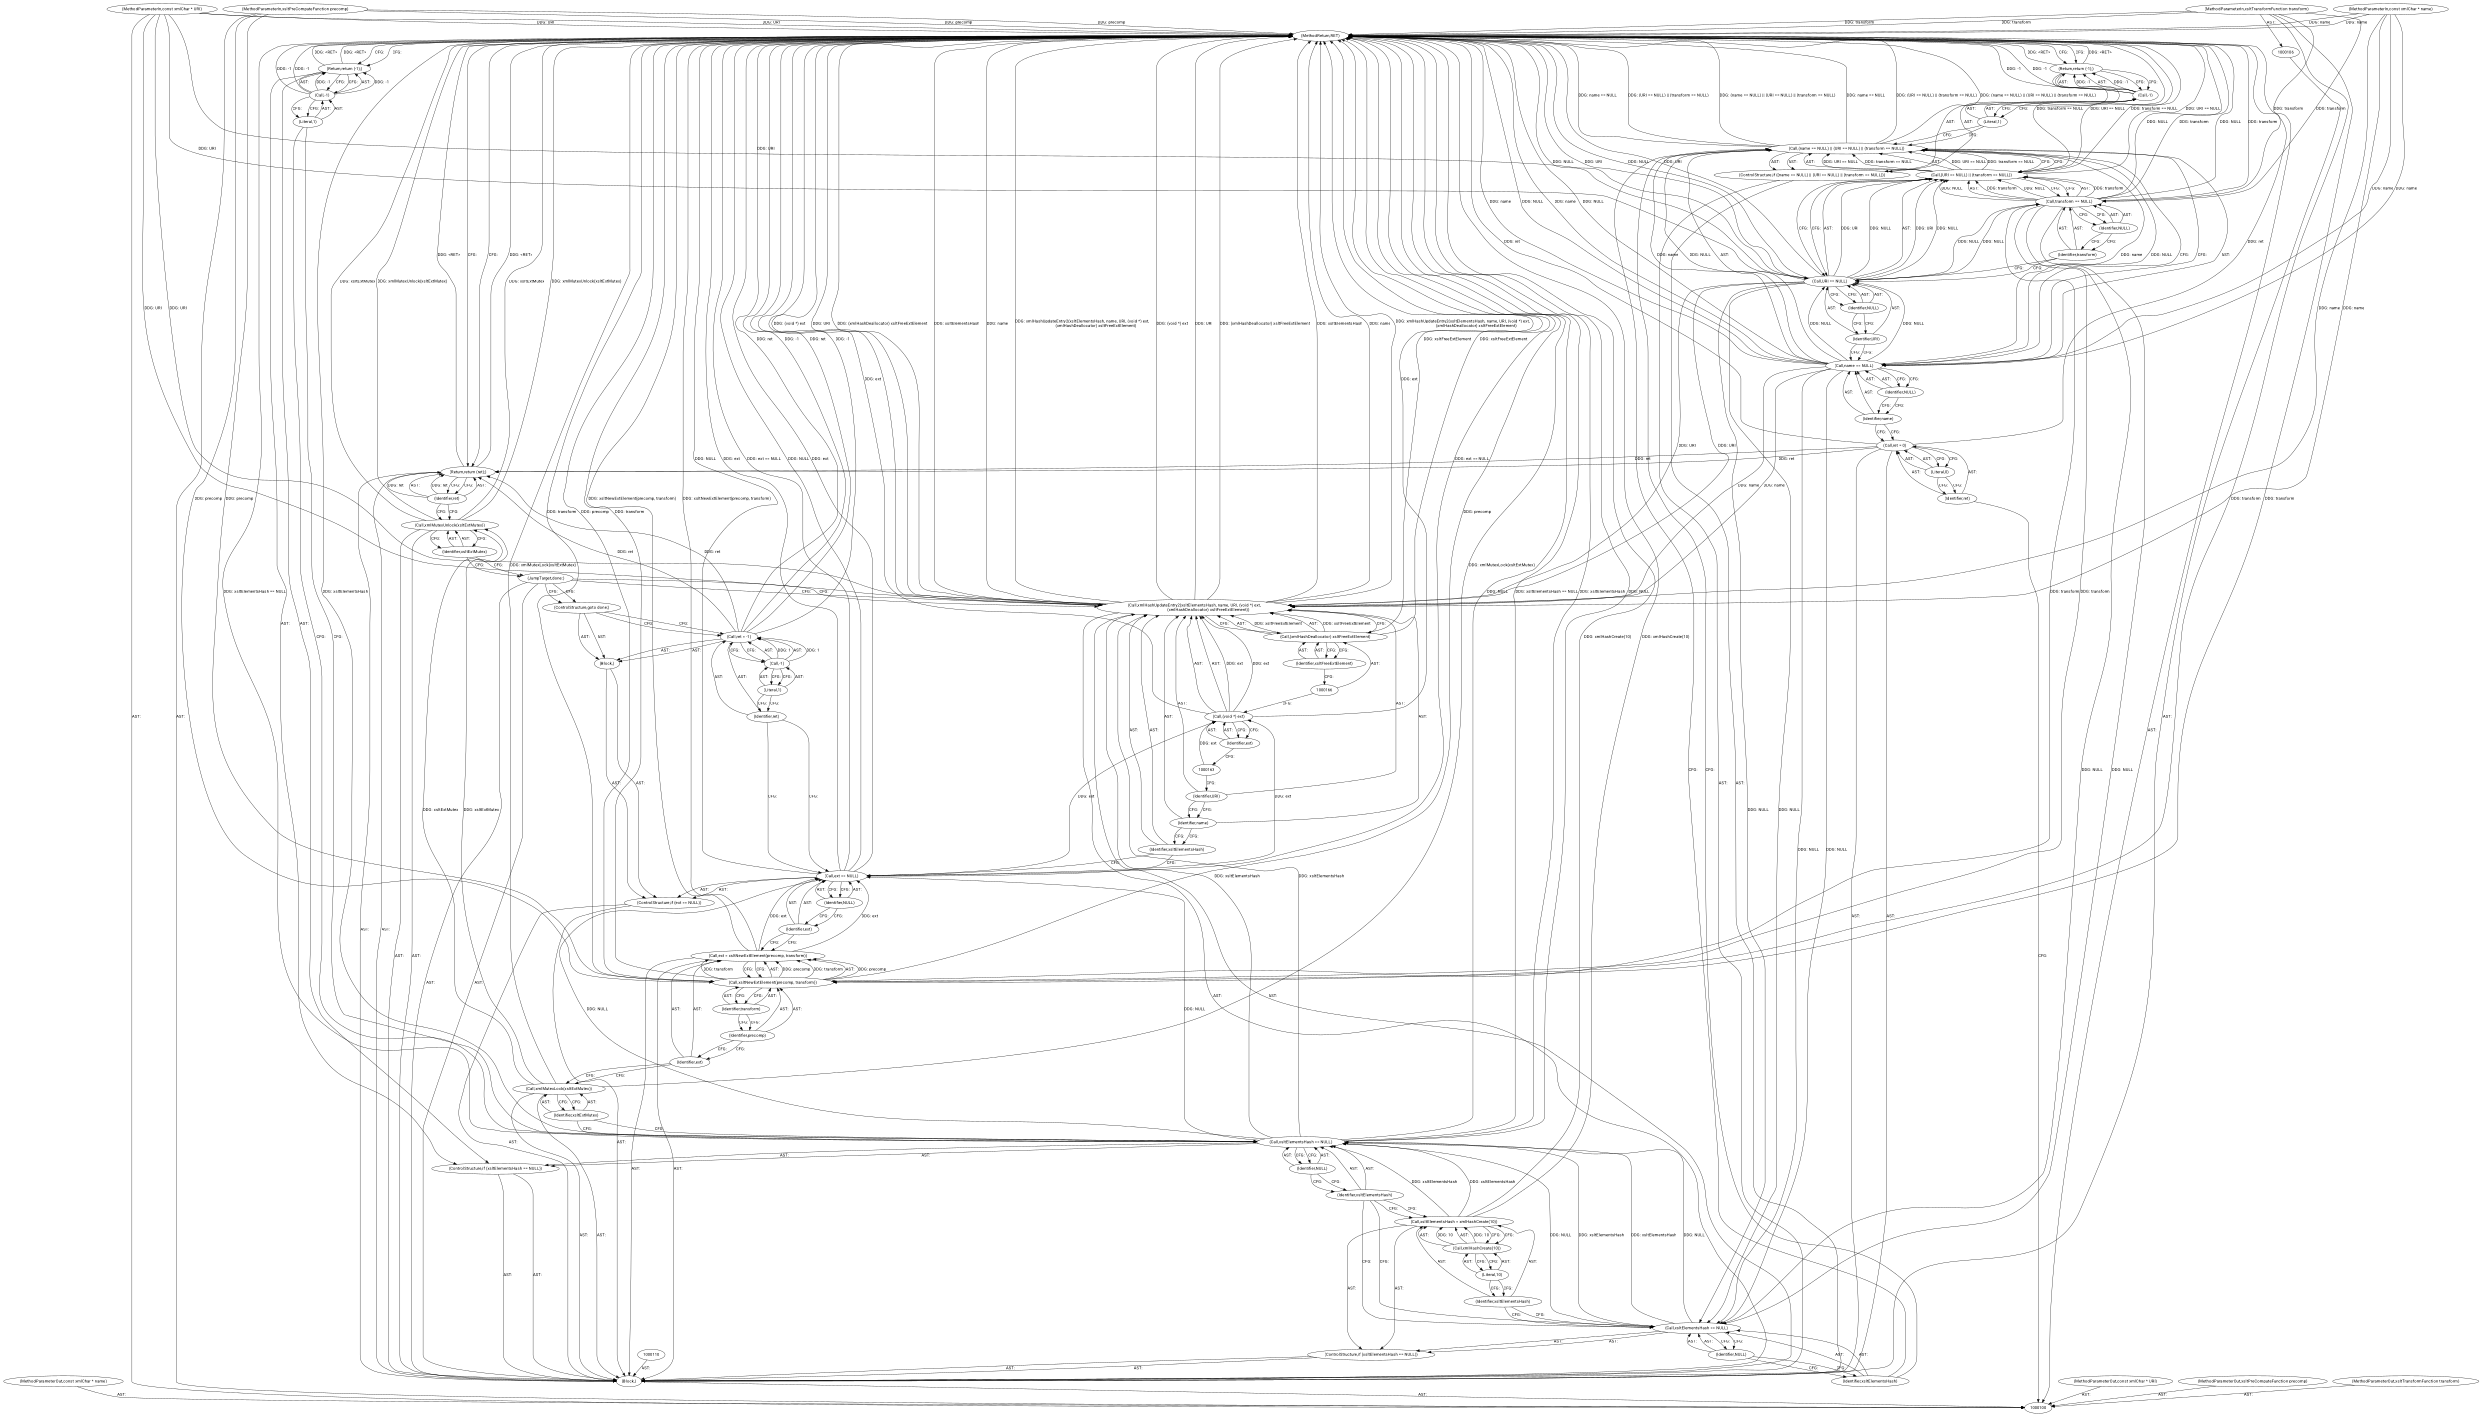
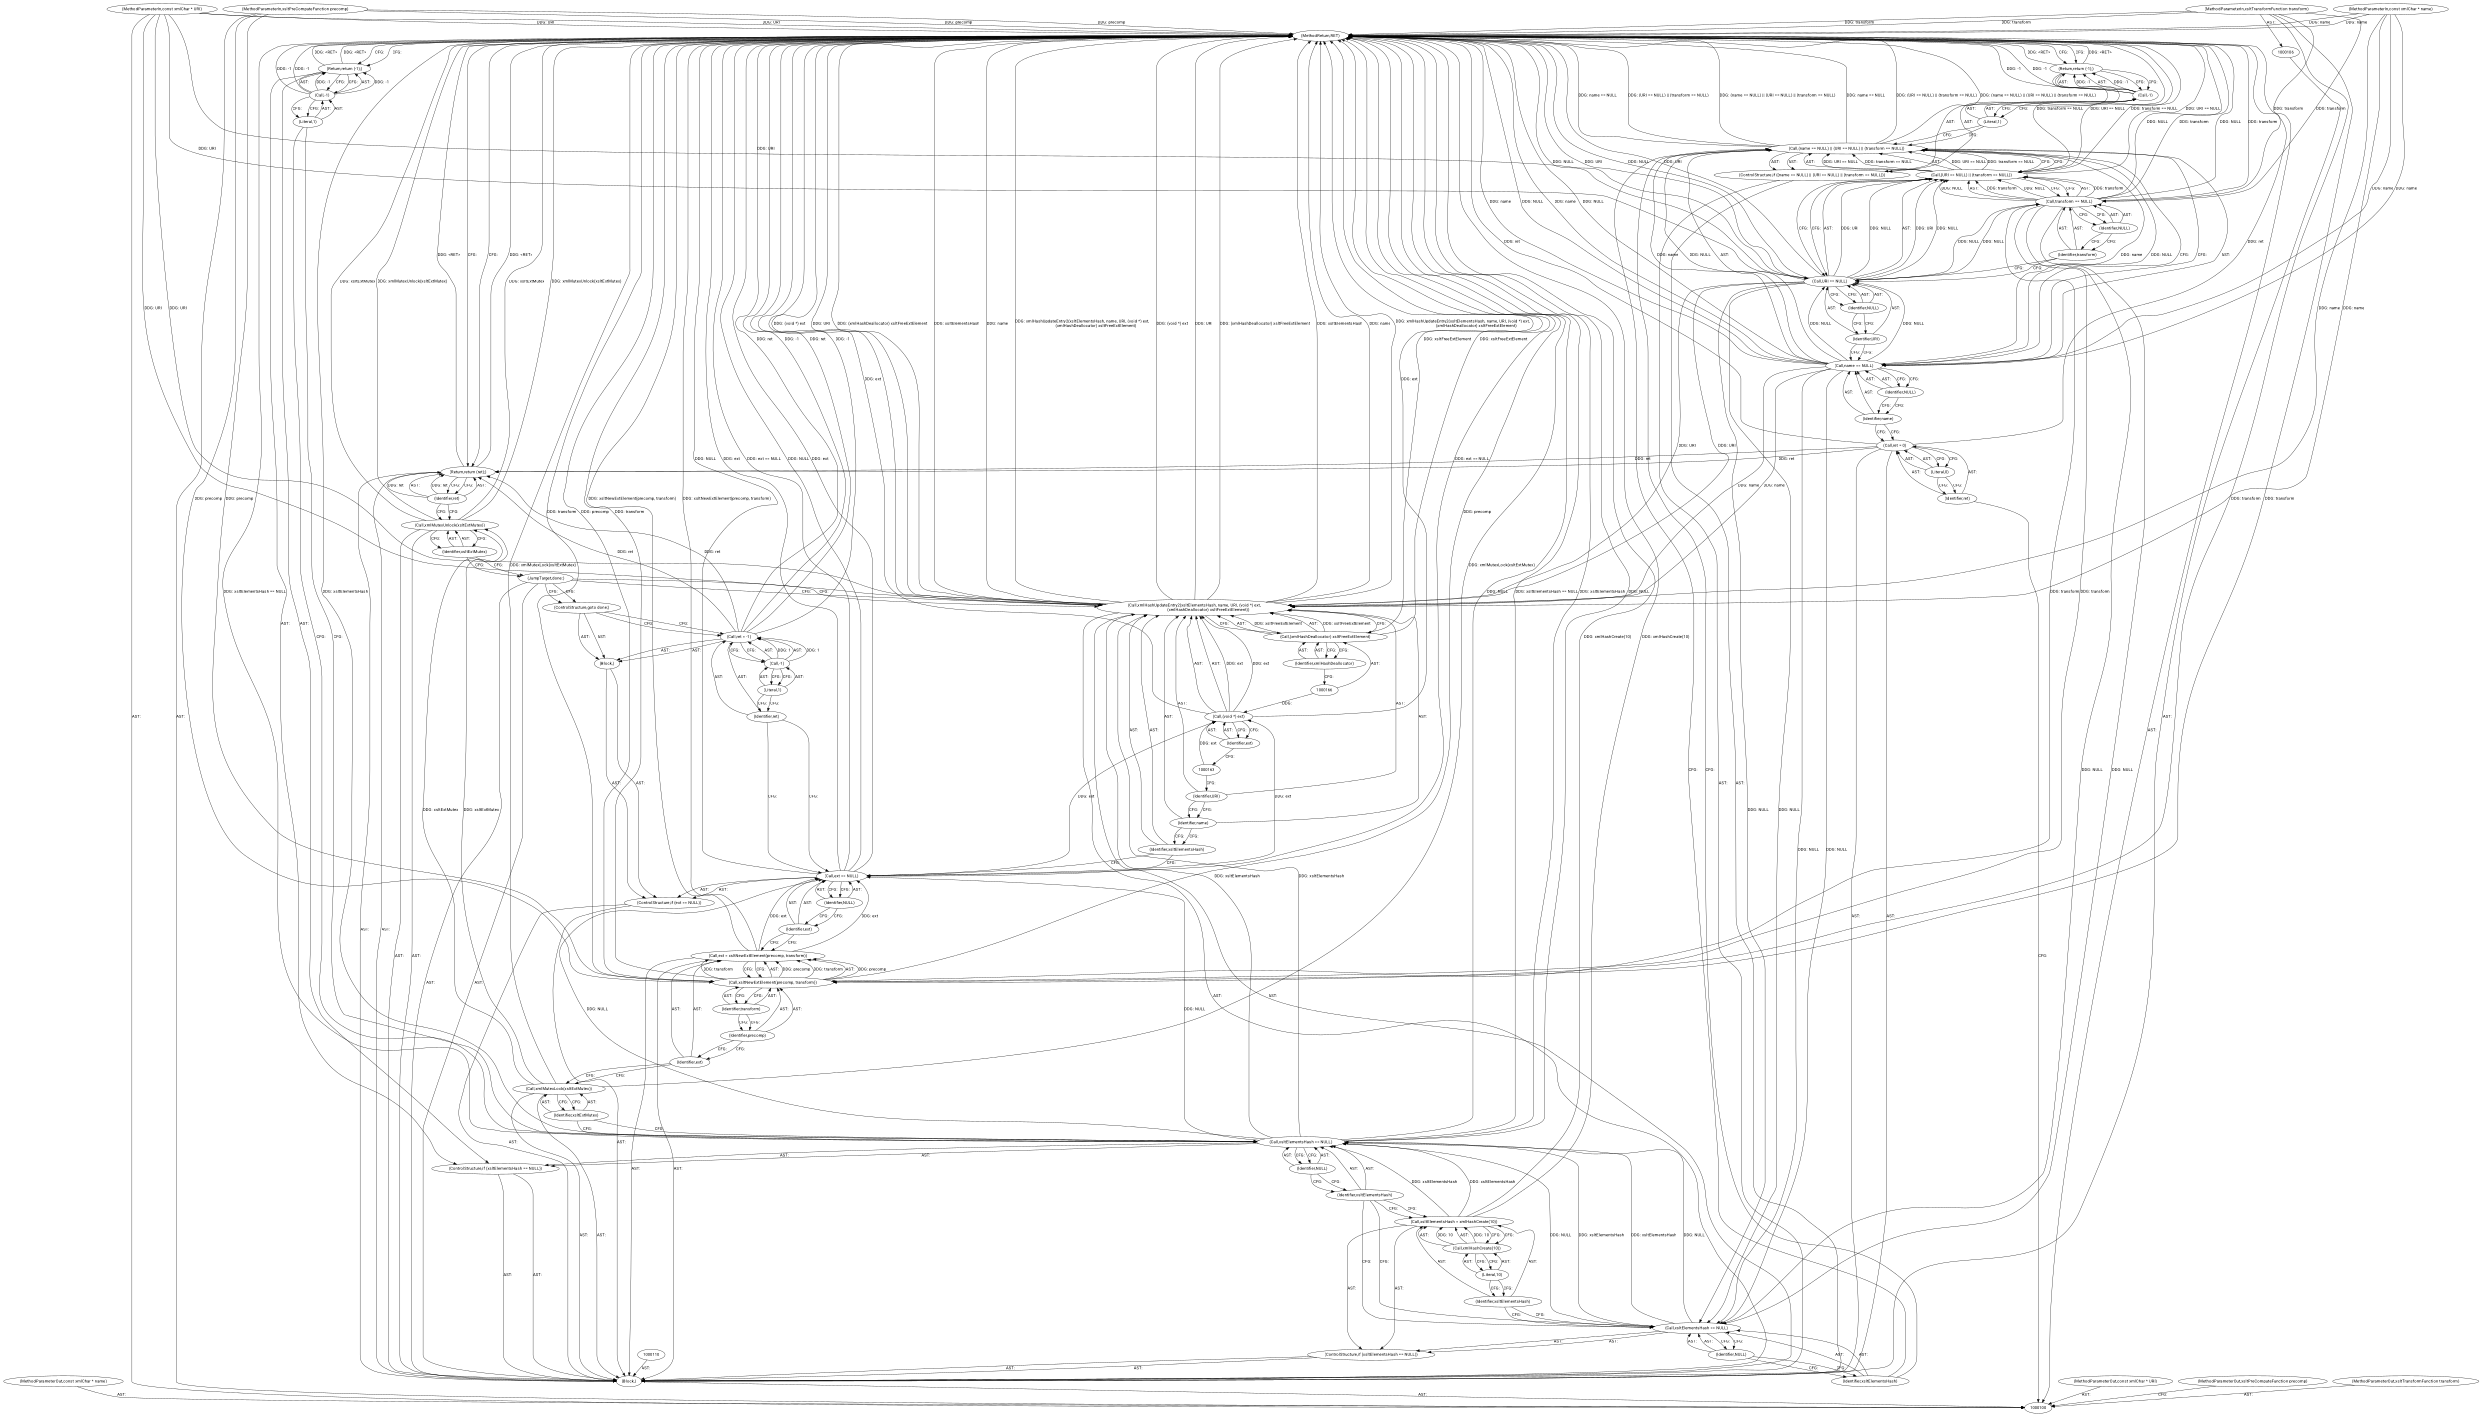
(1324, 664) -> (1324, 664)
(1288, 703) -> (1288, 703)
(2164, 1395) -> (2164, 1395)
